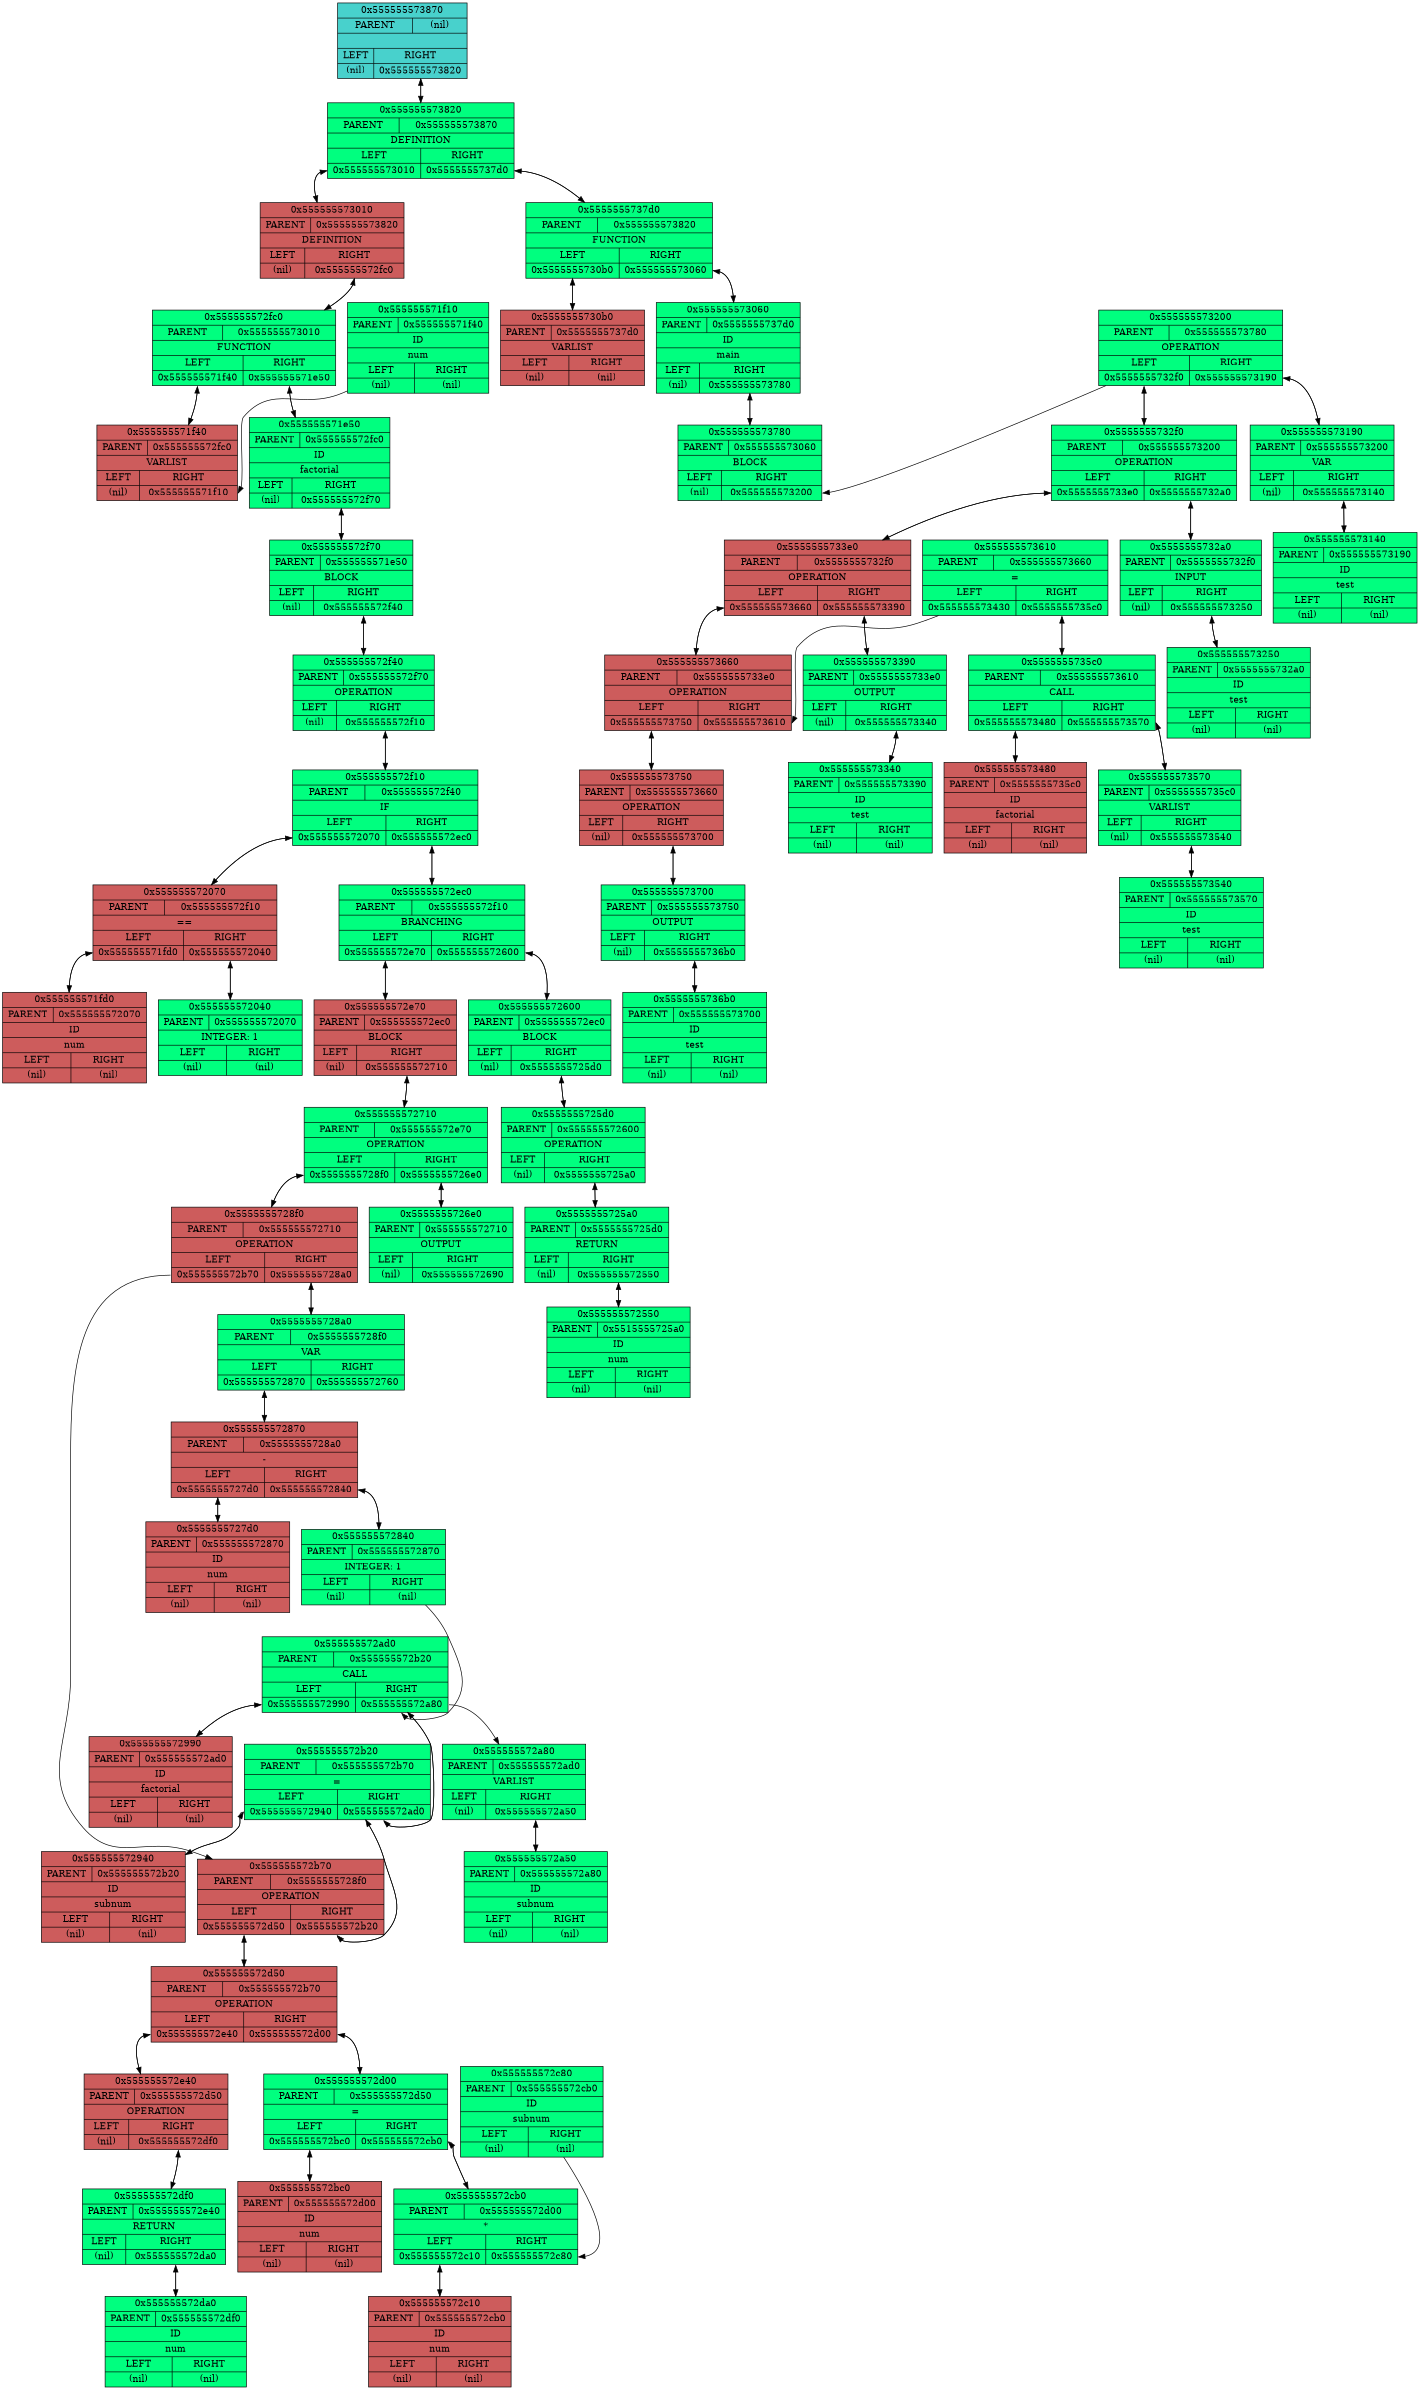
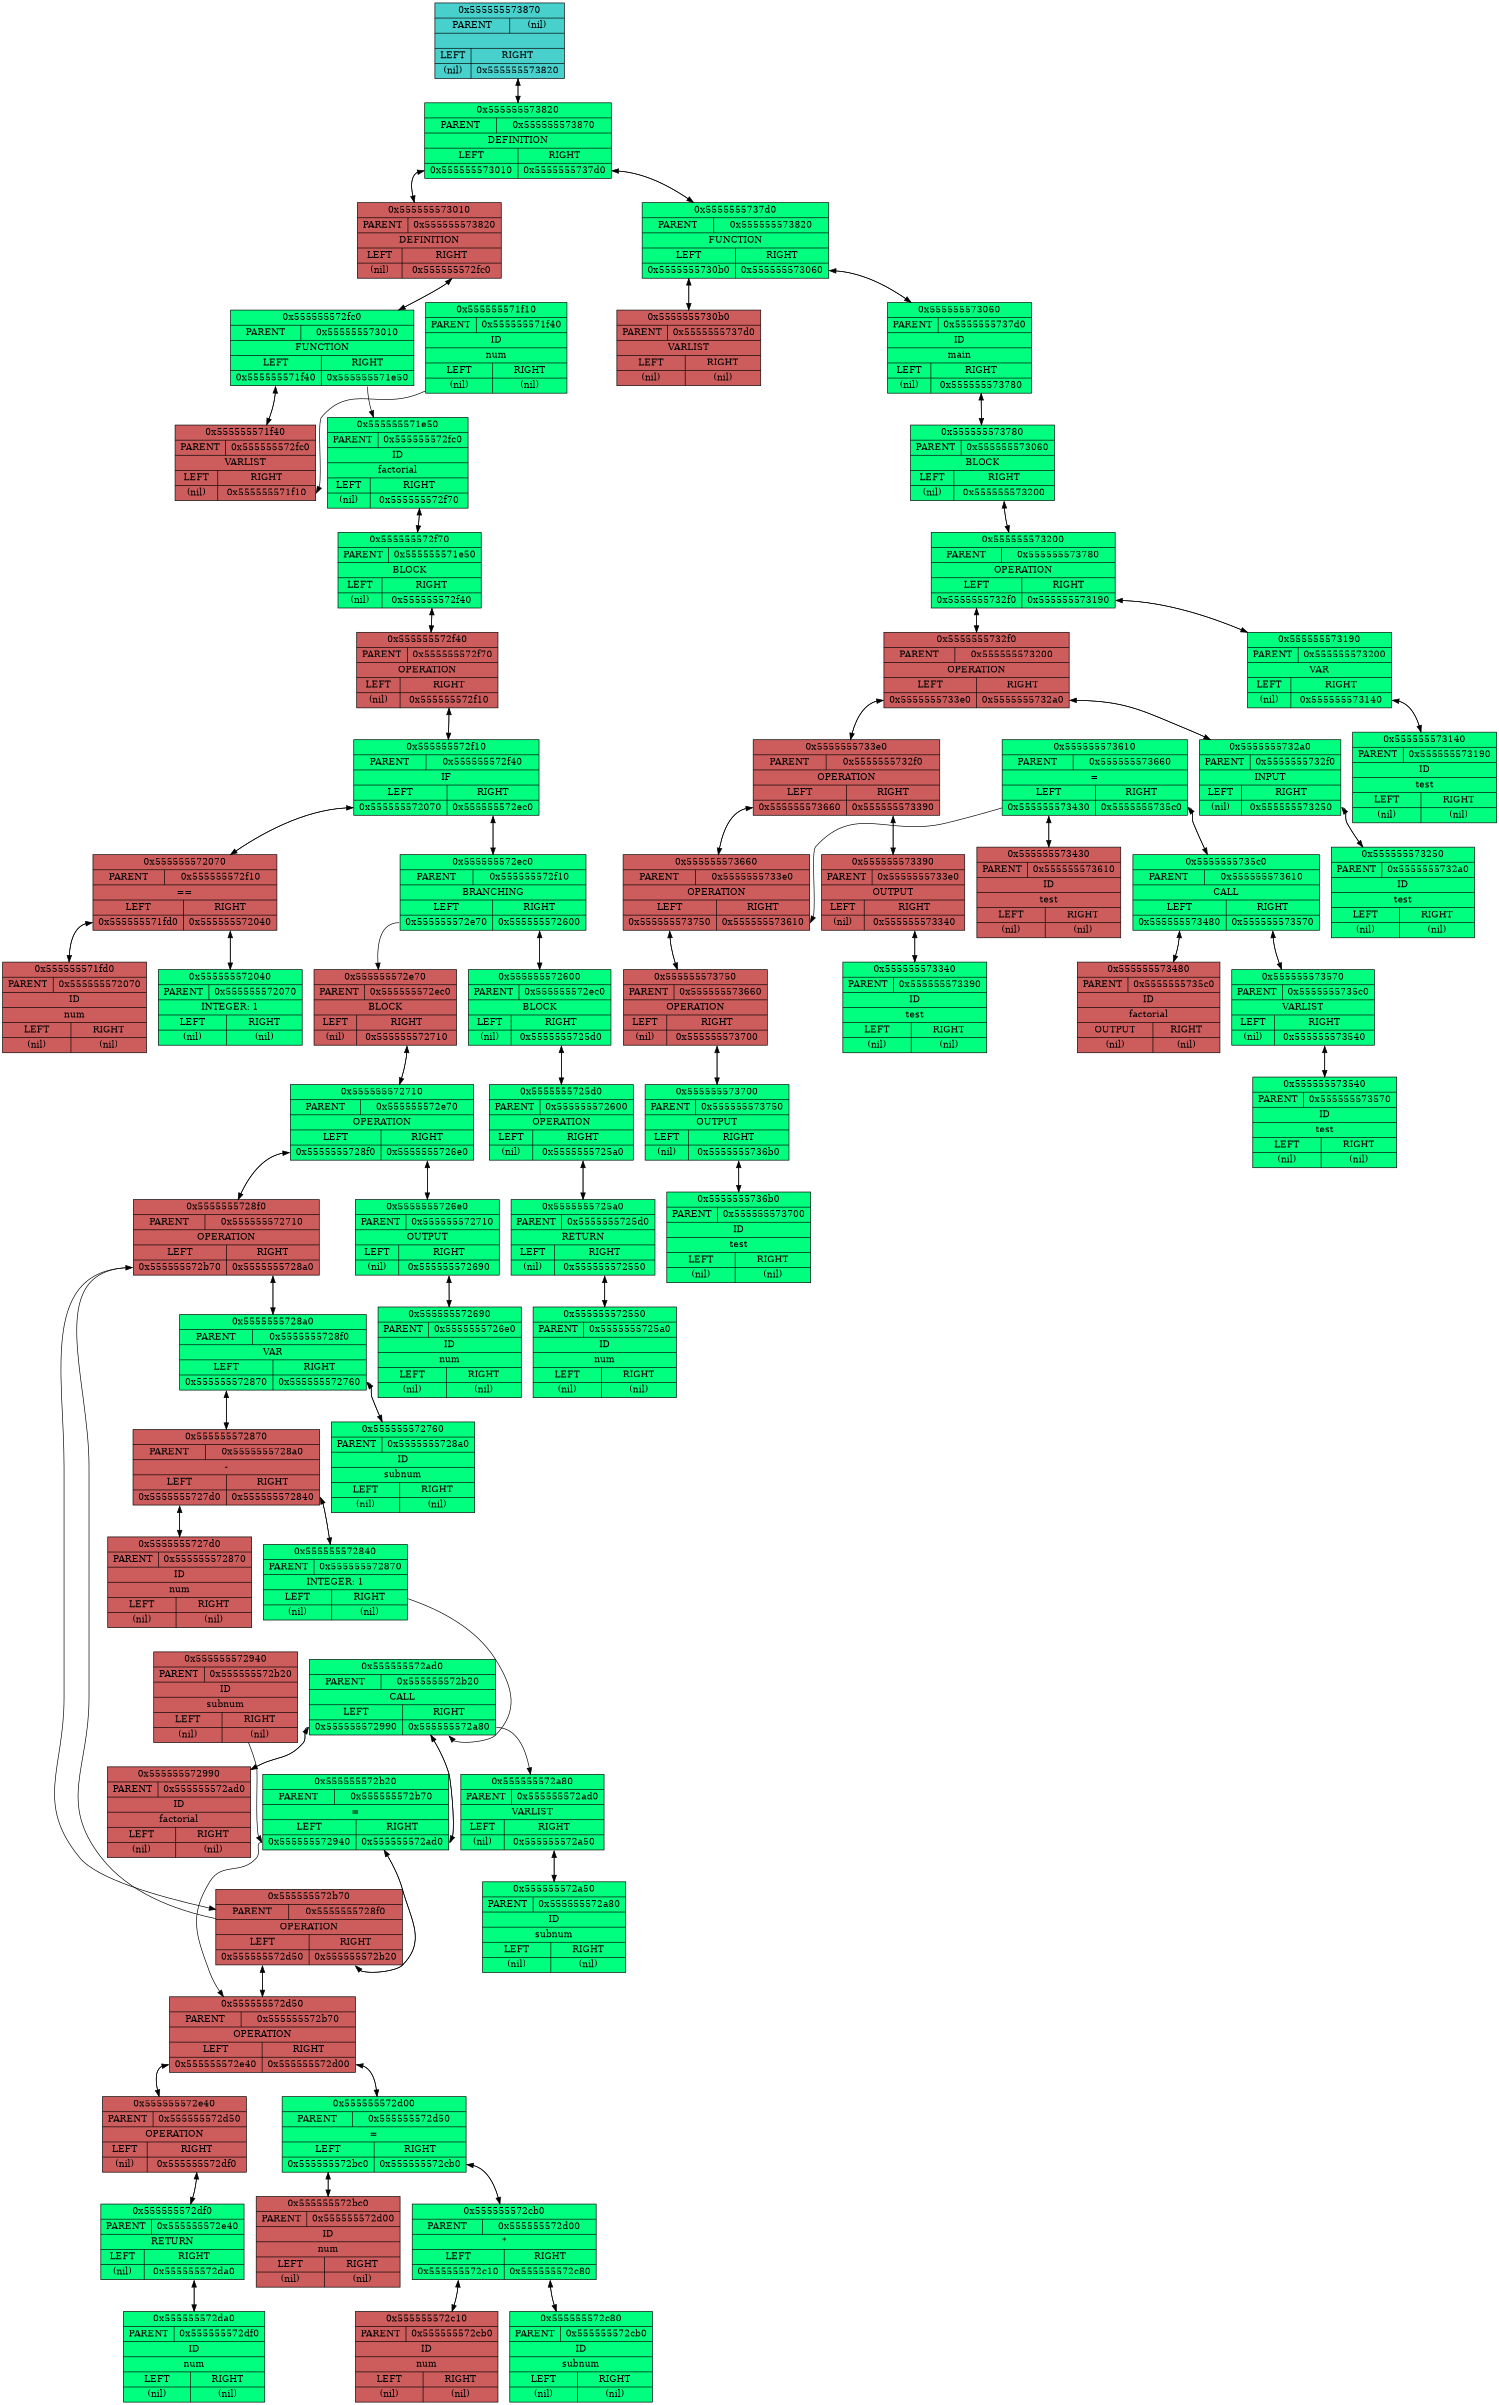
(292, 406) -> none
(1144, 463) -> (977, 670)
none -> (1005, 514)
(364, 693) -> (427, 670)
(875, 693) -> (893, 892)
(978, 830) -> (1115, 1030)
none -> (1049, 892)
(385, 984) -> none
(644, 1329) -> (630, 1329)
none -> (450, 1352)
none -> (403, 1467)
none -> (89, 1618)
(225, 1839) -> (200, 1902)
none -> (551, 2293)
